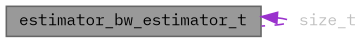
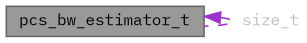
(134, 21) -> (105, 21)
